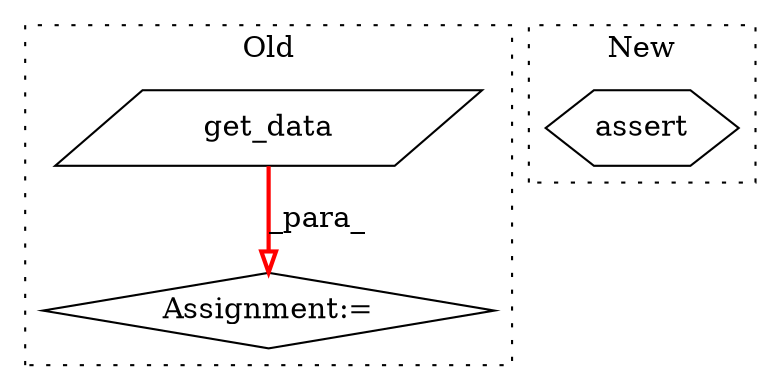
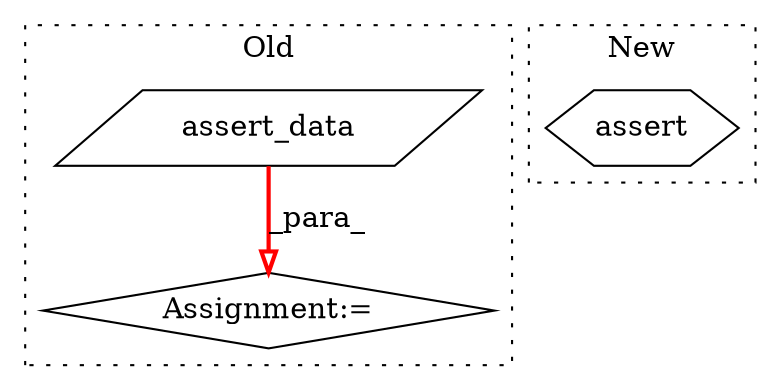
(269, 128) -> (269, 128)
